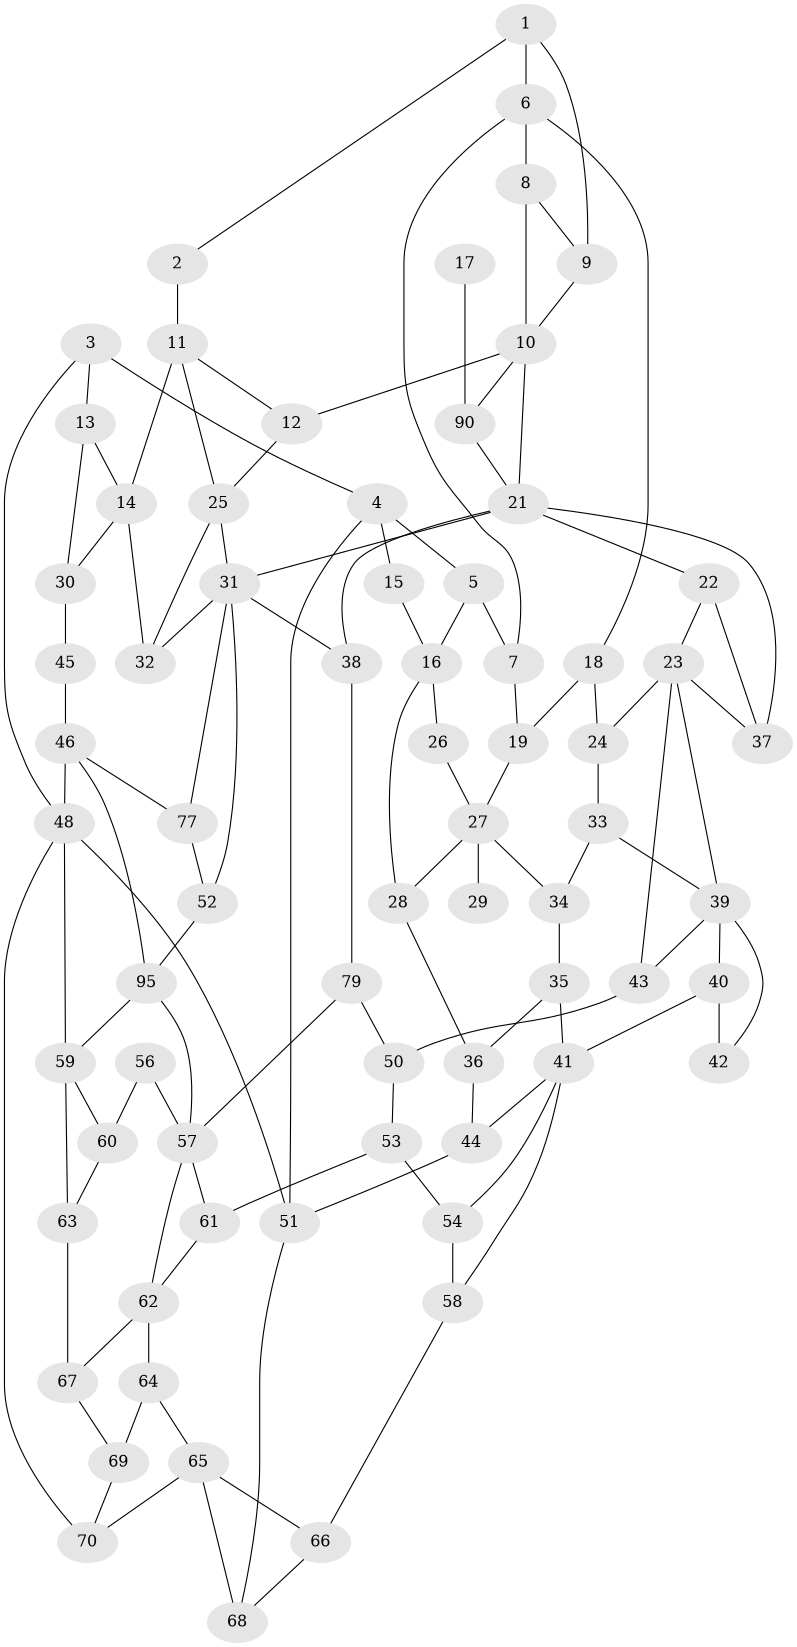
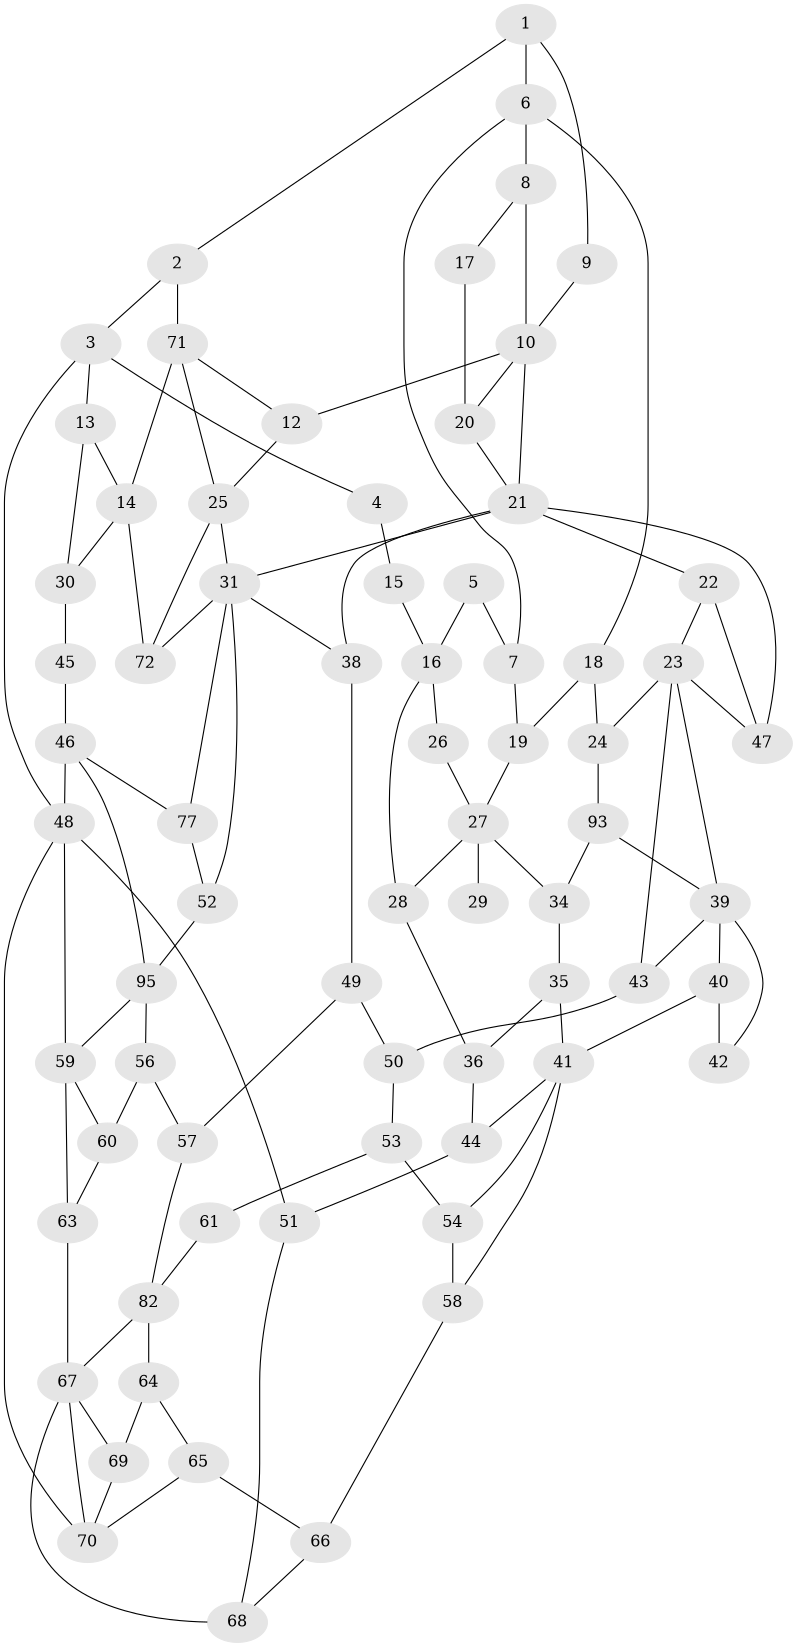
(557, 224) -> (495, 224)
none -> (134, 304)
(178, 344) -> (178, 344)
(465, 424) -> (465, 424)
(426, 544) -> none
(145, 664) -> (145, 664)
(762, 744) -> (762, 744)
(598, 823) -> (598, 823)
(291, 852) -> none
(352, 983) -> (352, 983)
(189, 1058) -> (146, 1023)
(199, 1183) -> none
(149, 1303) -> (149, 1303)
none -> (76, 1463)
(218, 1543) -> (50, 1565)
